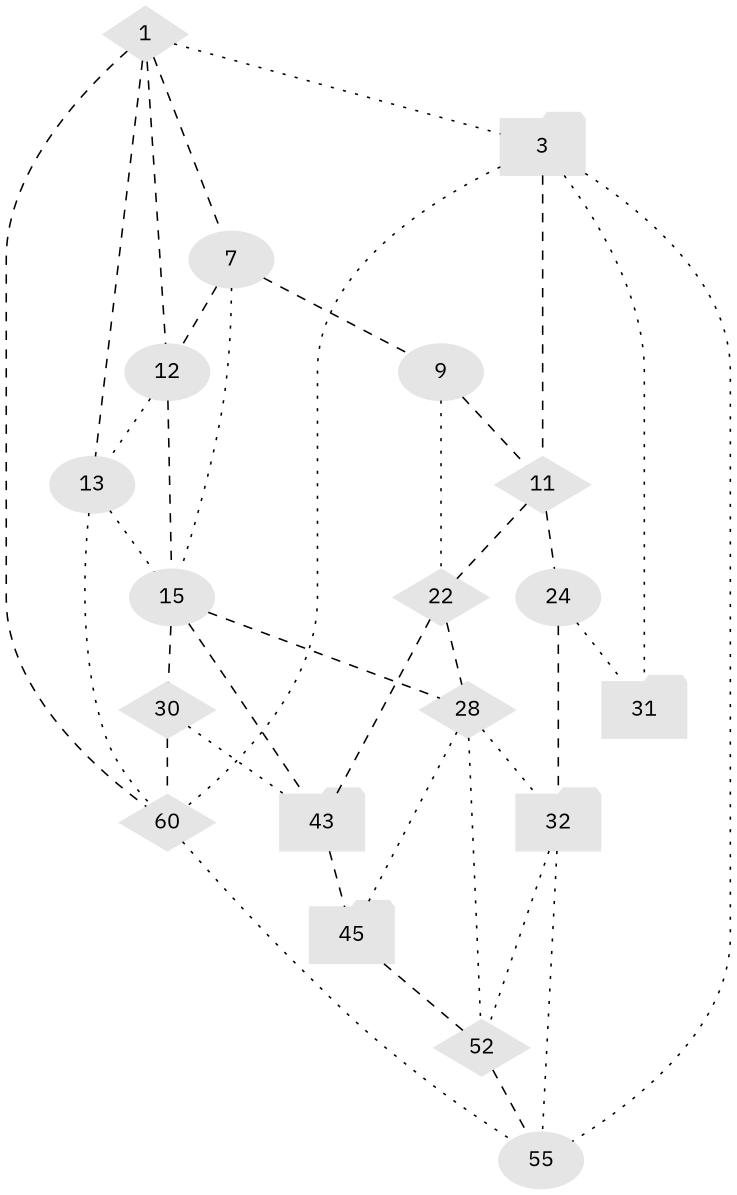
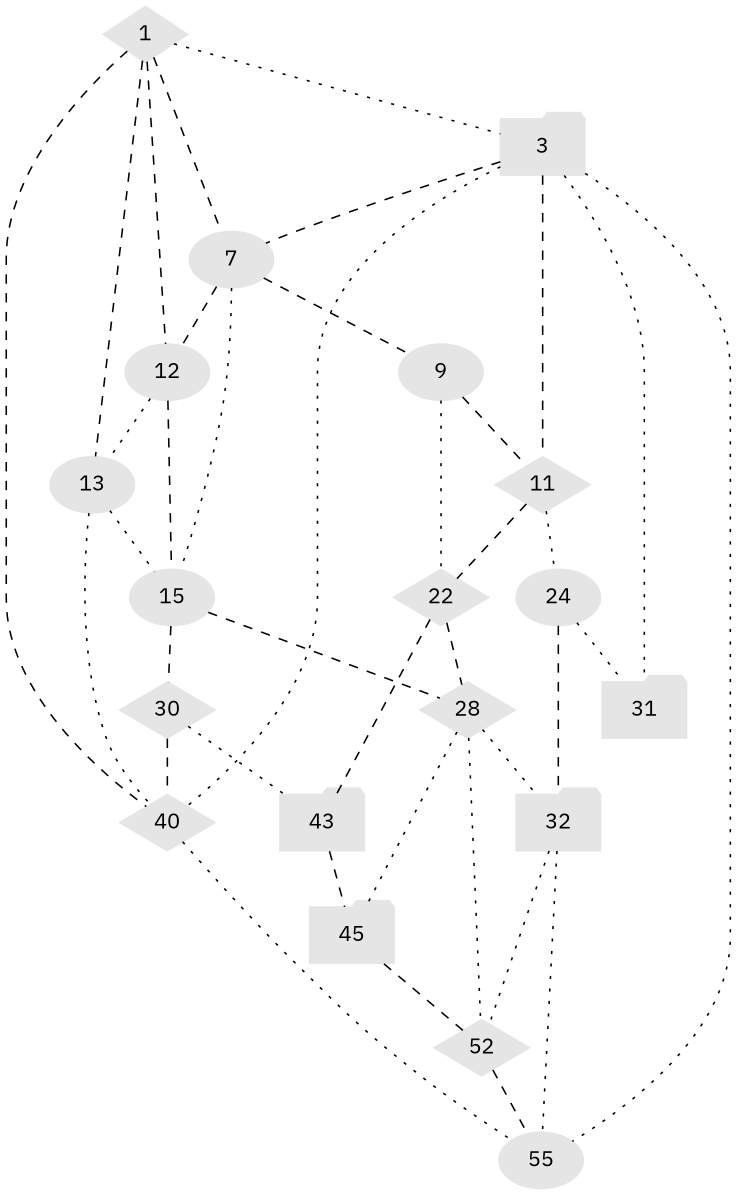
none -> (382, 201)
(550, 540) -> (550, 540)
(247, 709) -> none
(167, 823) -> (167, 823)
